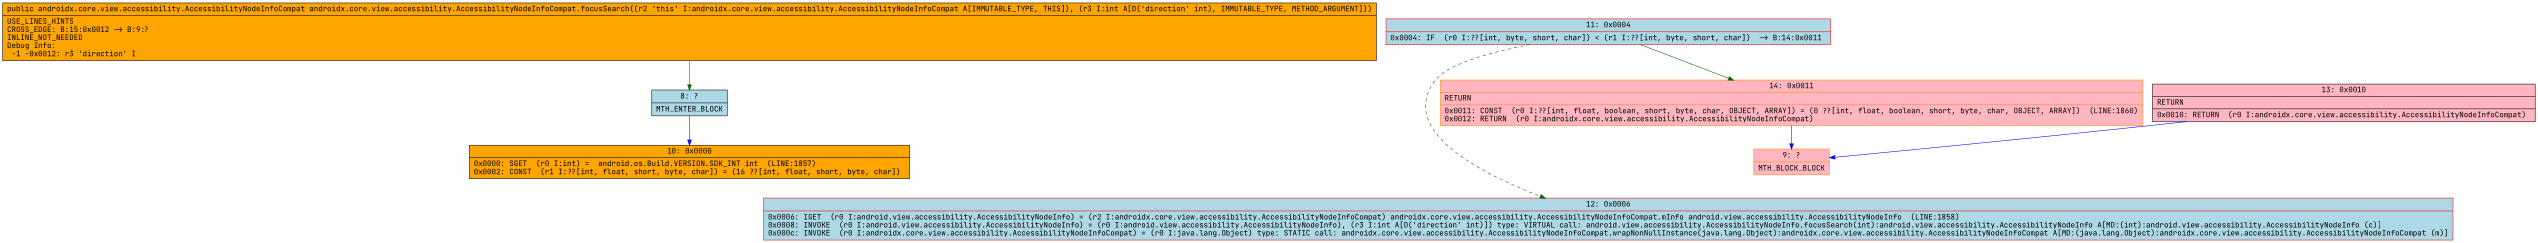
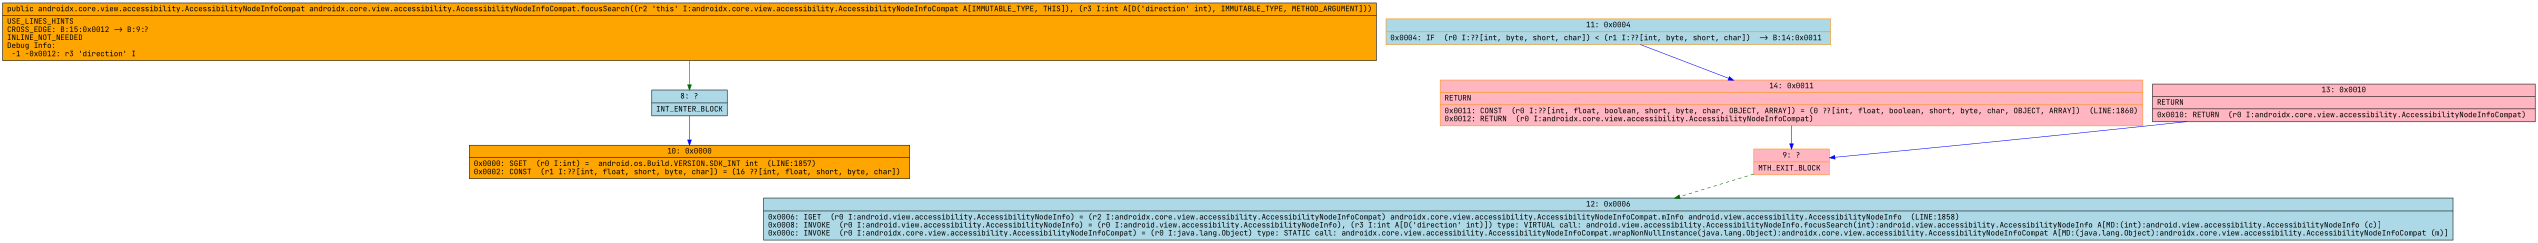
(1608, 32) -> (1608, 32)
(1684, 61) -> (1684, 61)
(690, 109) -> (690, 109)
(1428, 117) -> (1717, 185)
(1792, 168) -> (1789, 168)
(1608, 219) -> (1608, 219)
